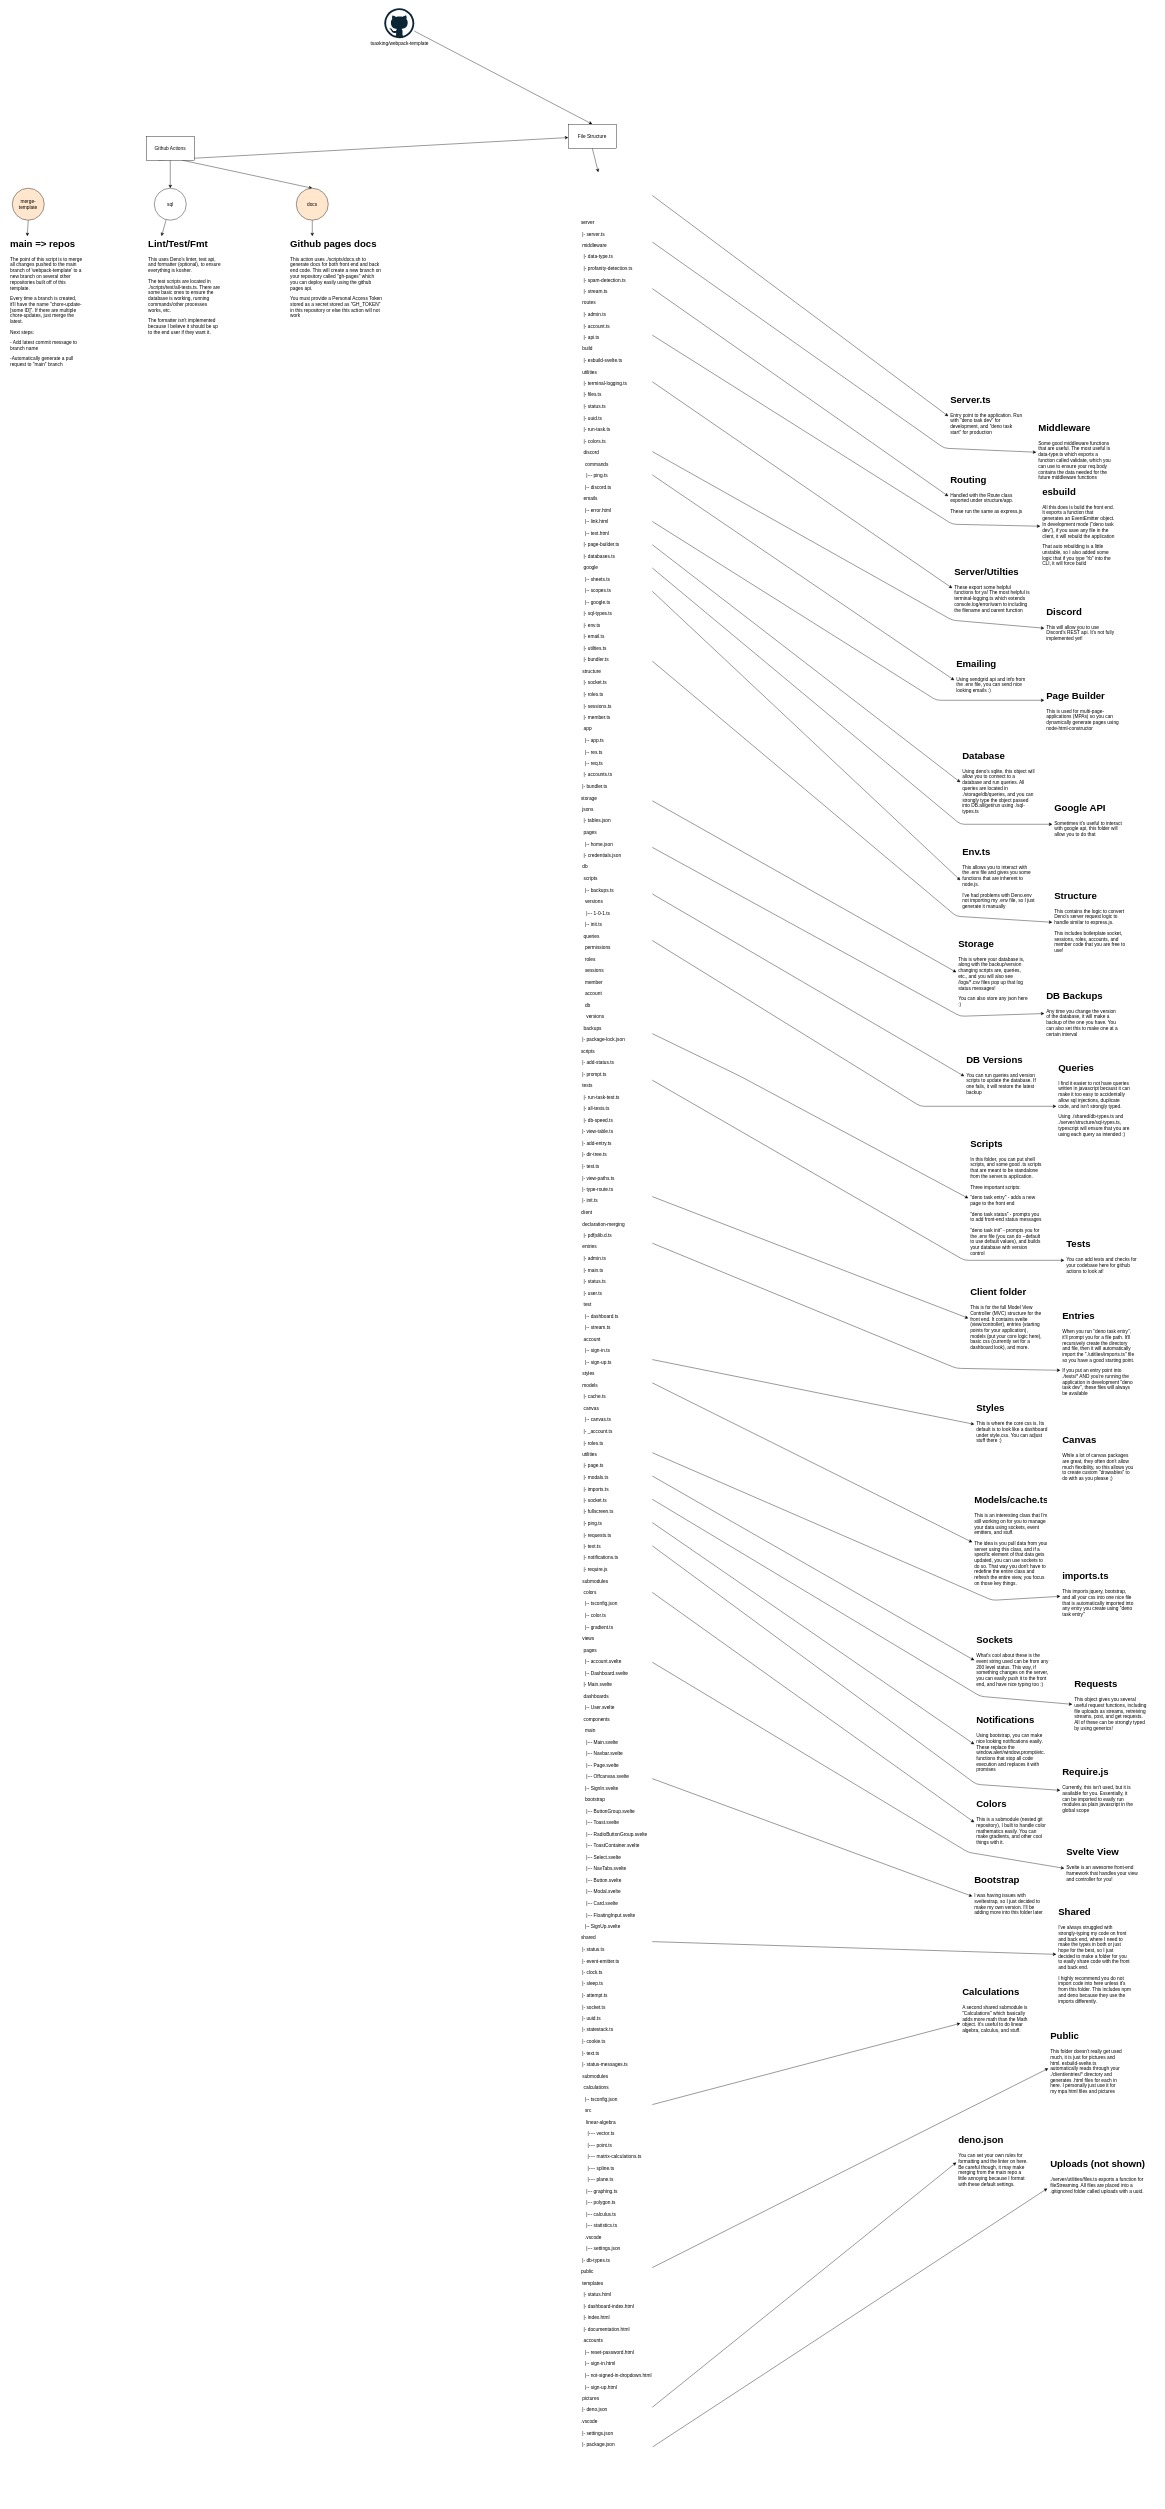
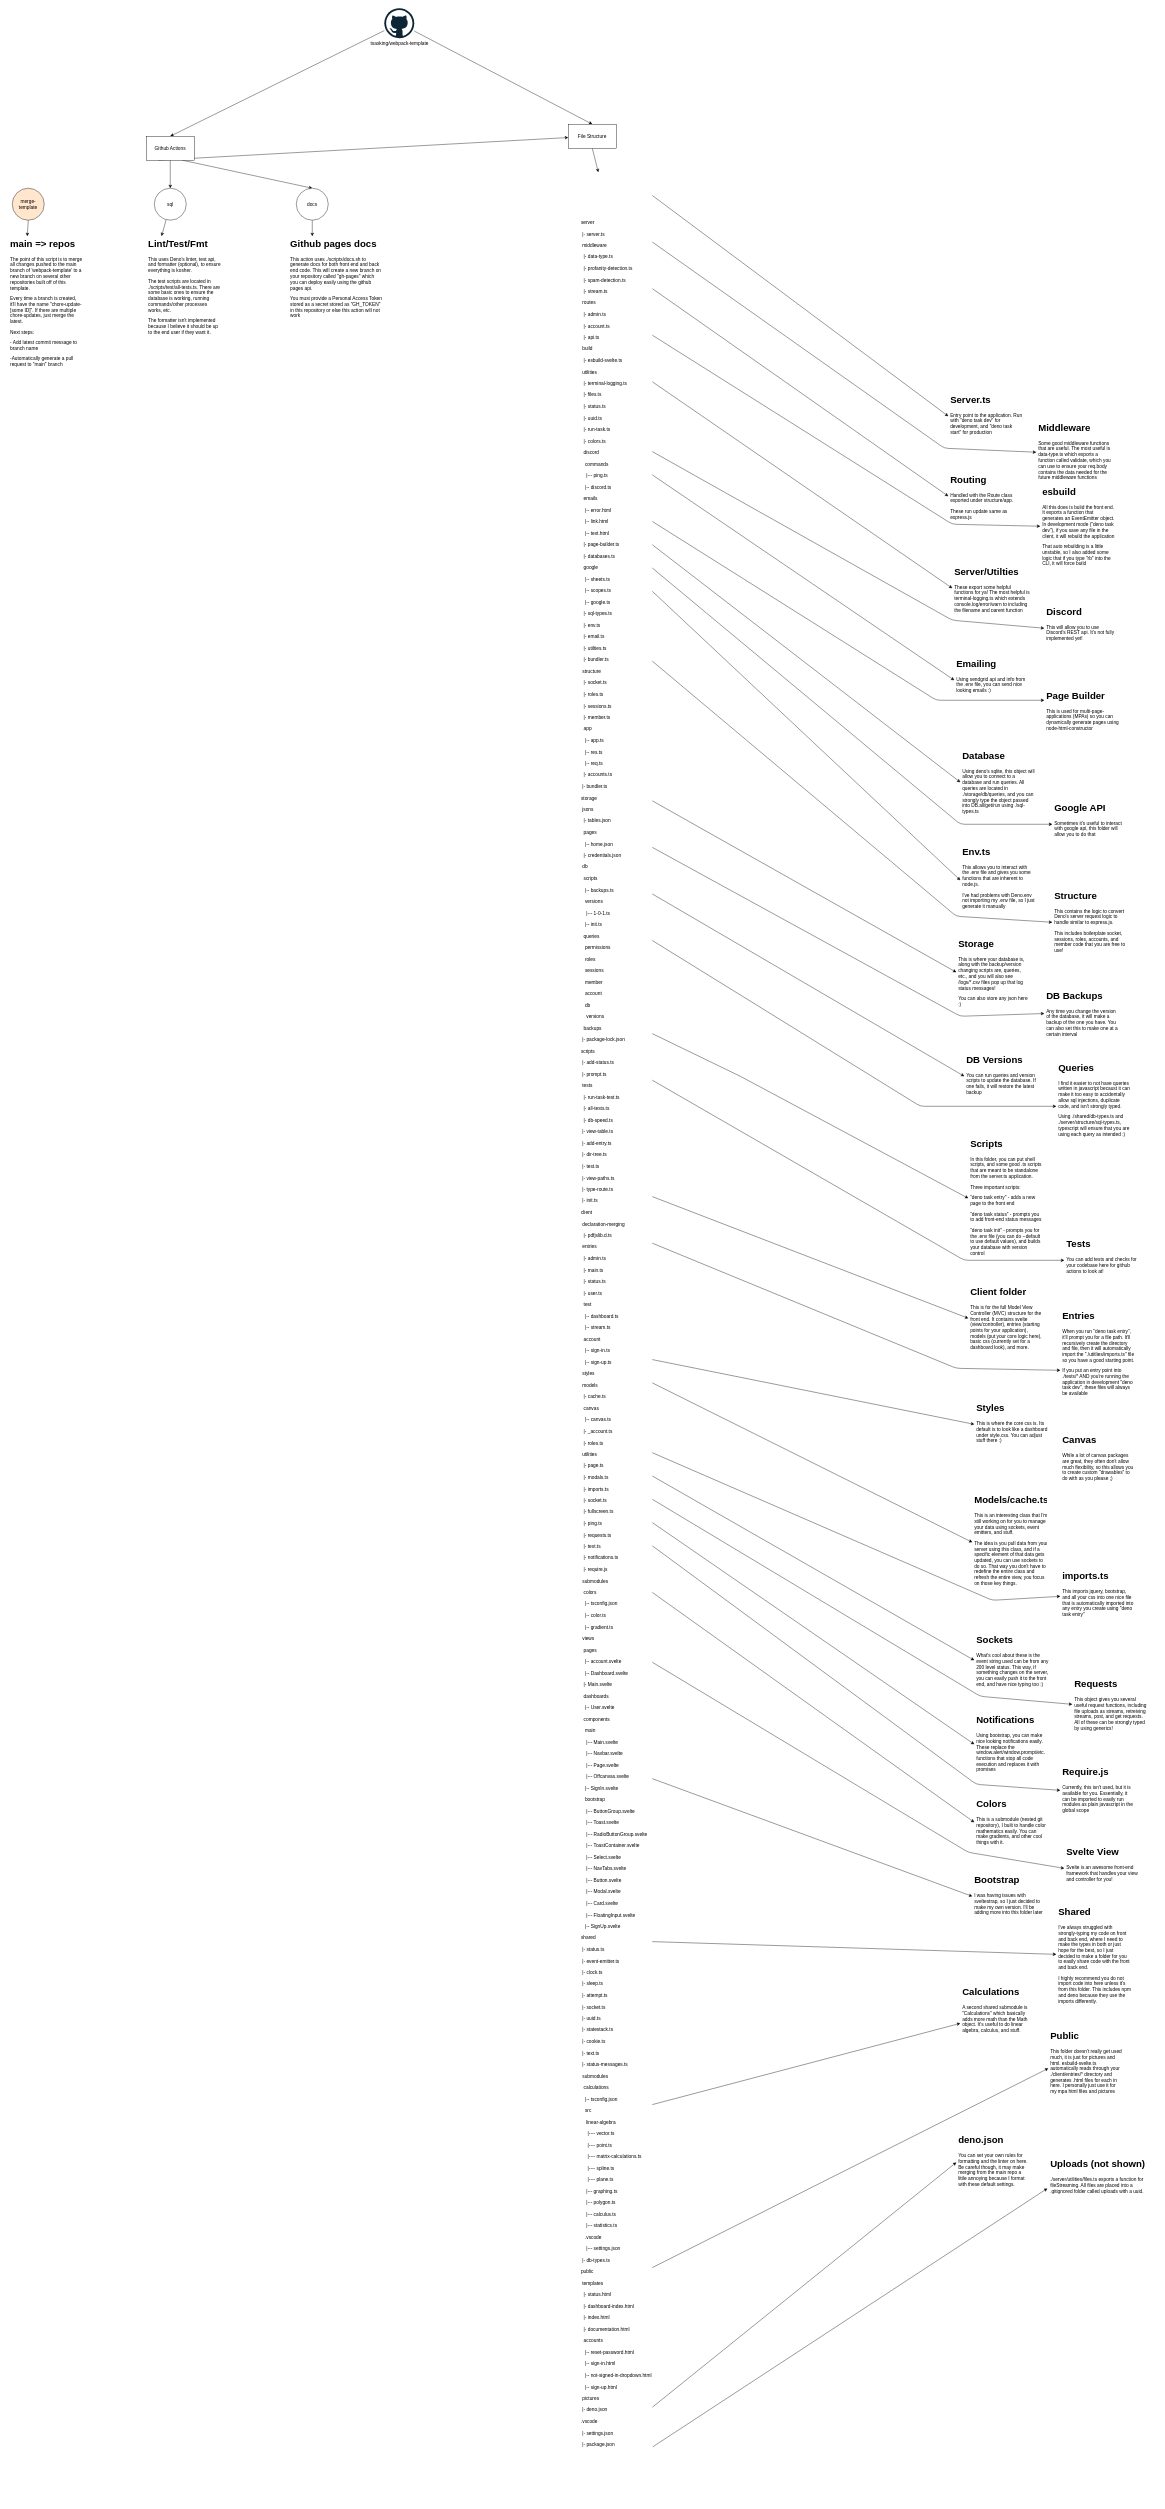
none -> (174, 134)
(312, 204) -> (312, 204)
(987, 483) -> (987, 483)
